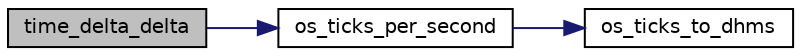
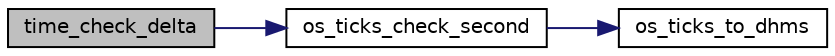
(107, 28) -> (111, 28)
(396, 28) -> (417, 28)
